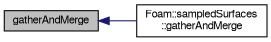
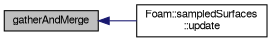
(202, 21) -> (202, 21)
